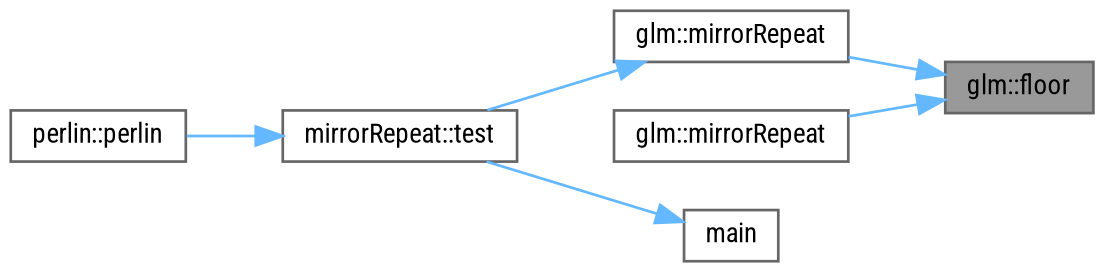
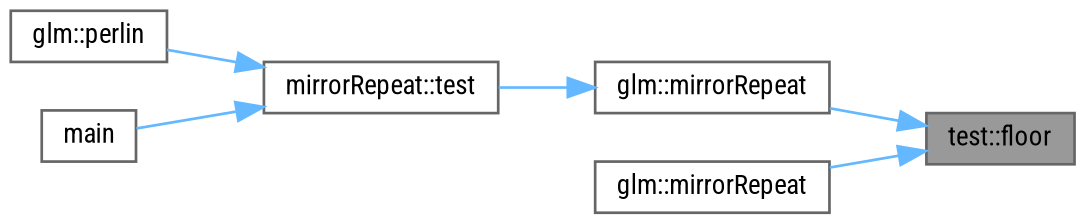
(1019, 88) -> (1000, 139)
(98, 136) -> (89, 36)
(572, 188) -> (186, 120)
